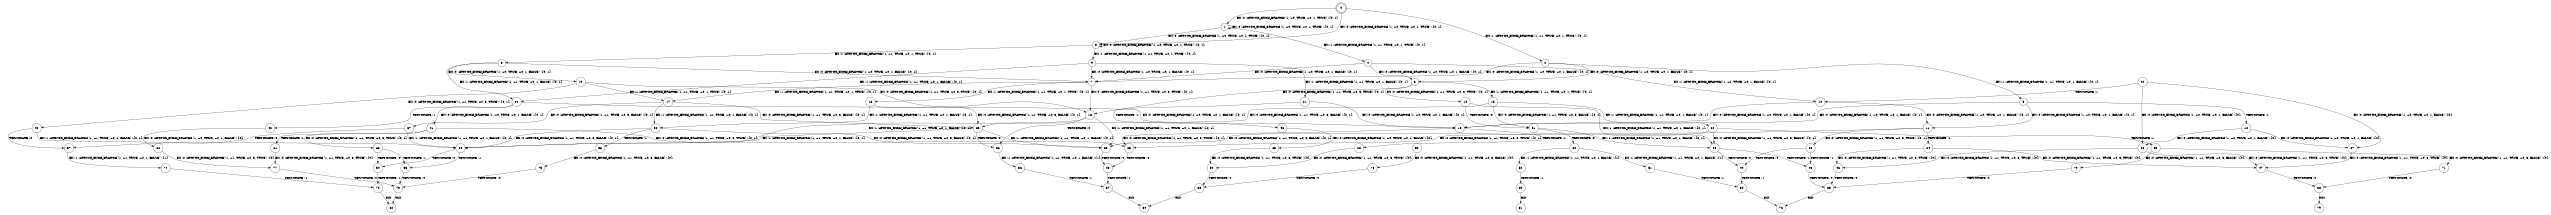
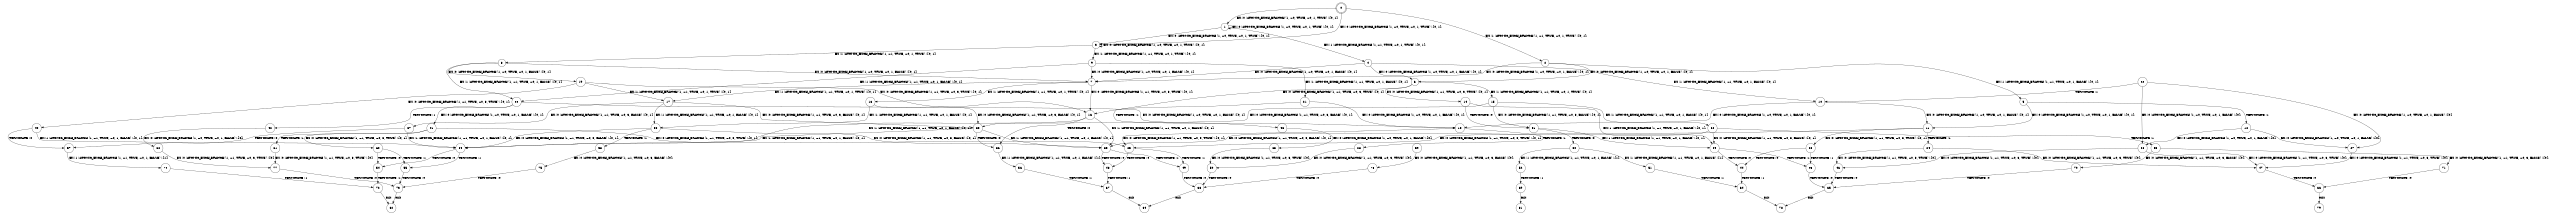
(1747, 122) -> none
none -> (1184, 168)
